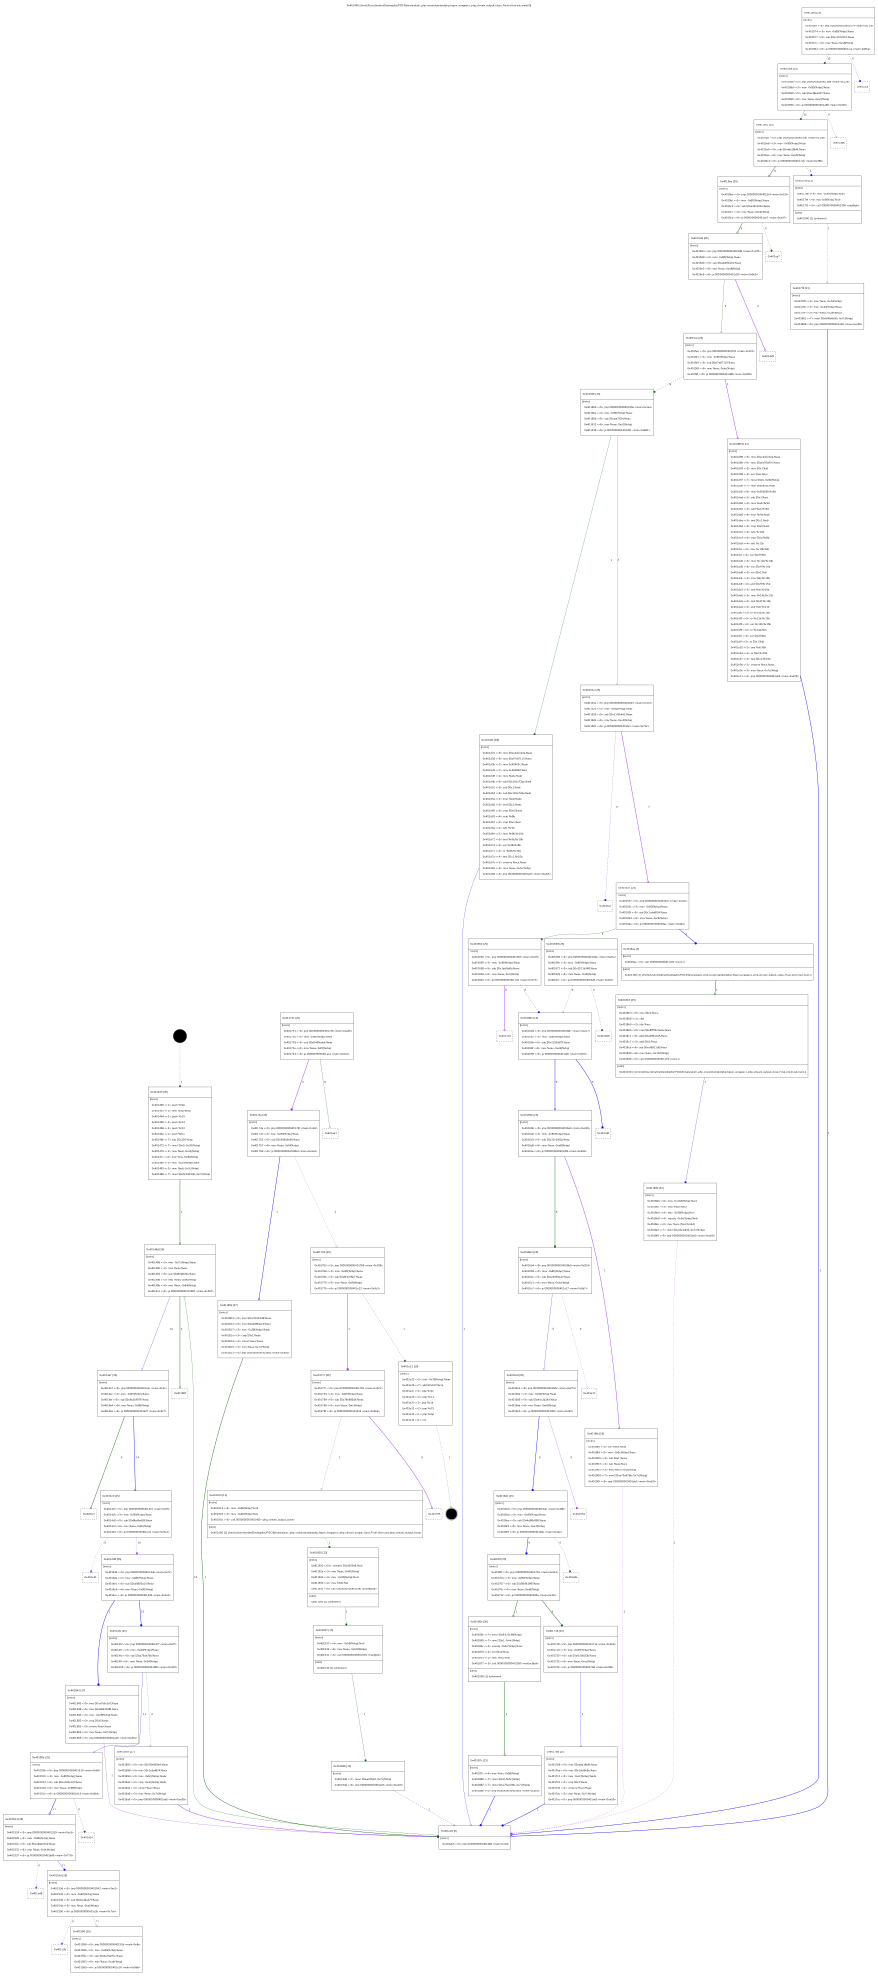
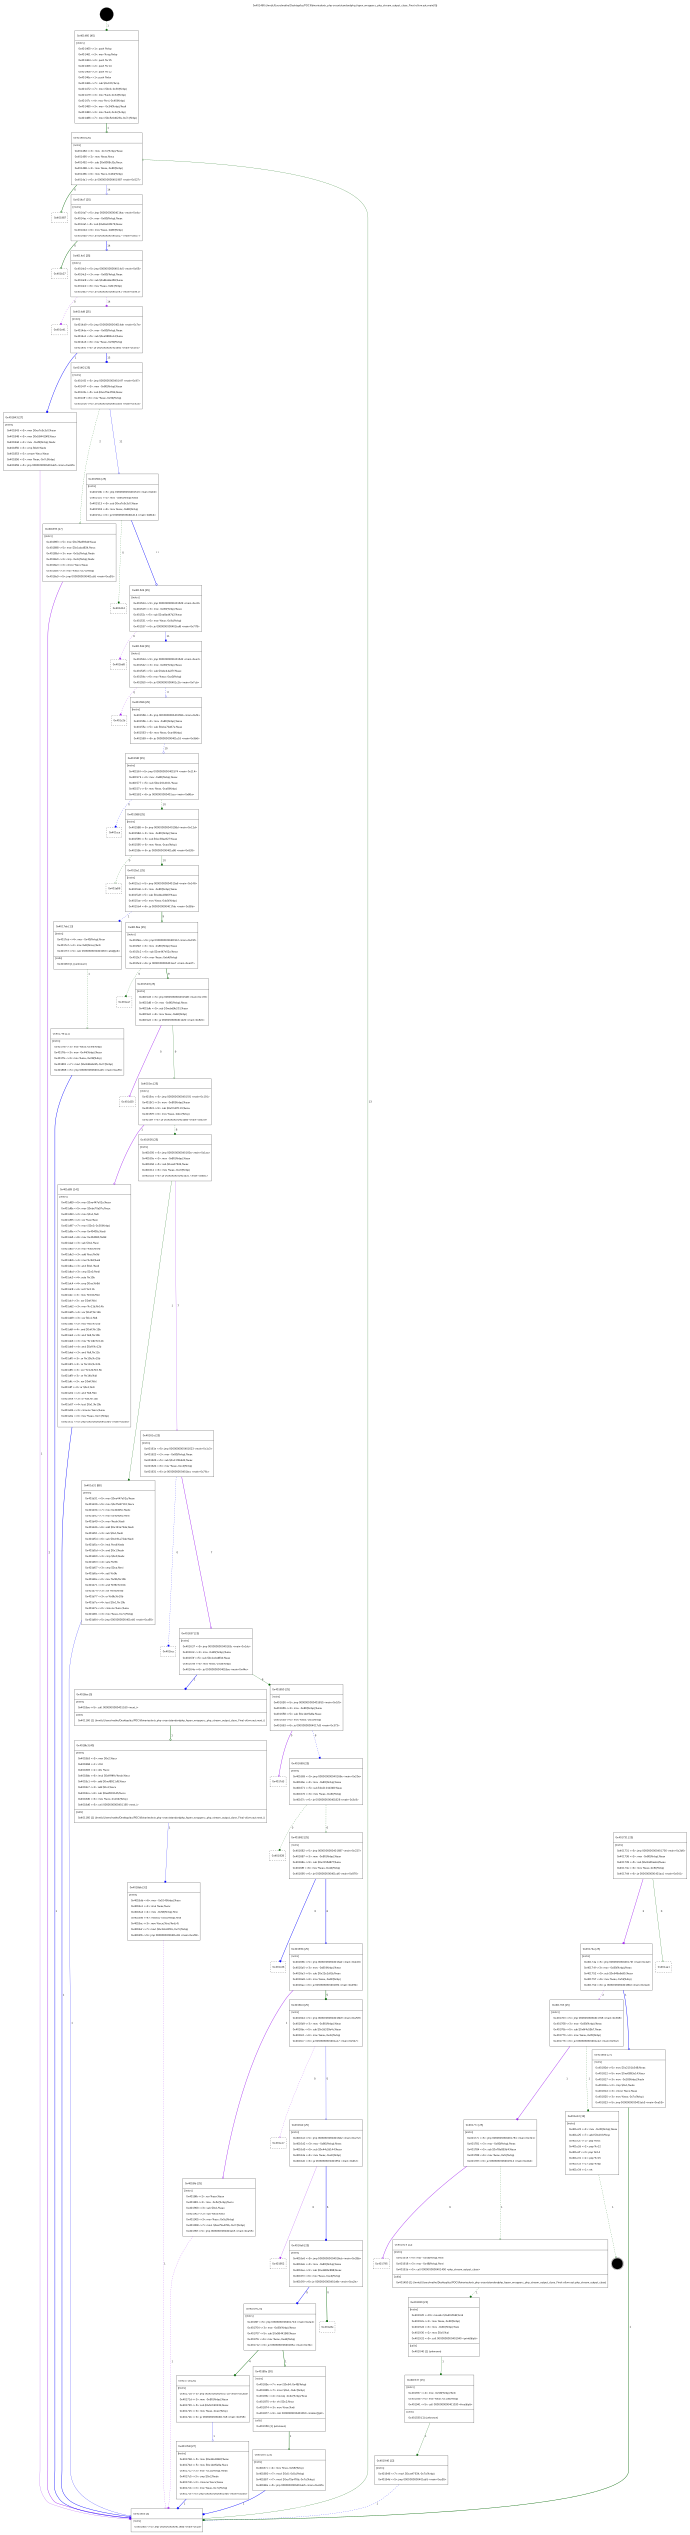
none -> (164, 748)
(529, 998) -> (316, 1744)
(564, 1553) -> (327, 2303)
